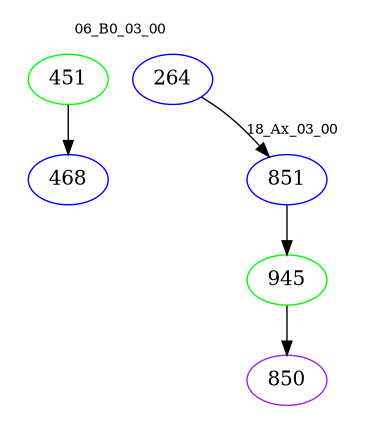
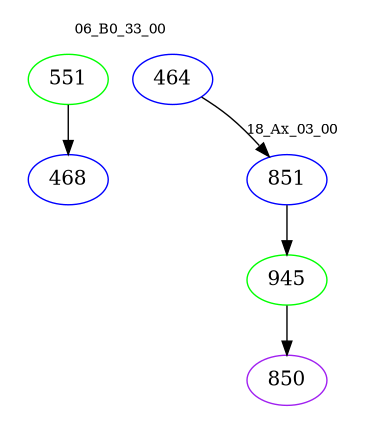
(120, 30) -> (120, 30)
(68, 79) -> (68, 79)
(173, 79) -> (173, 79)
